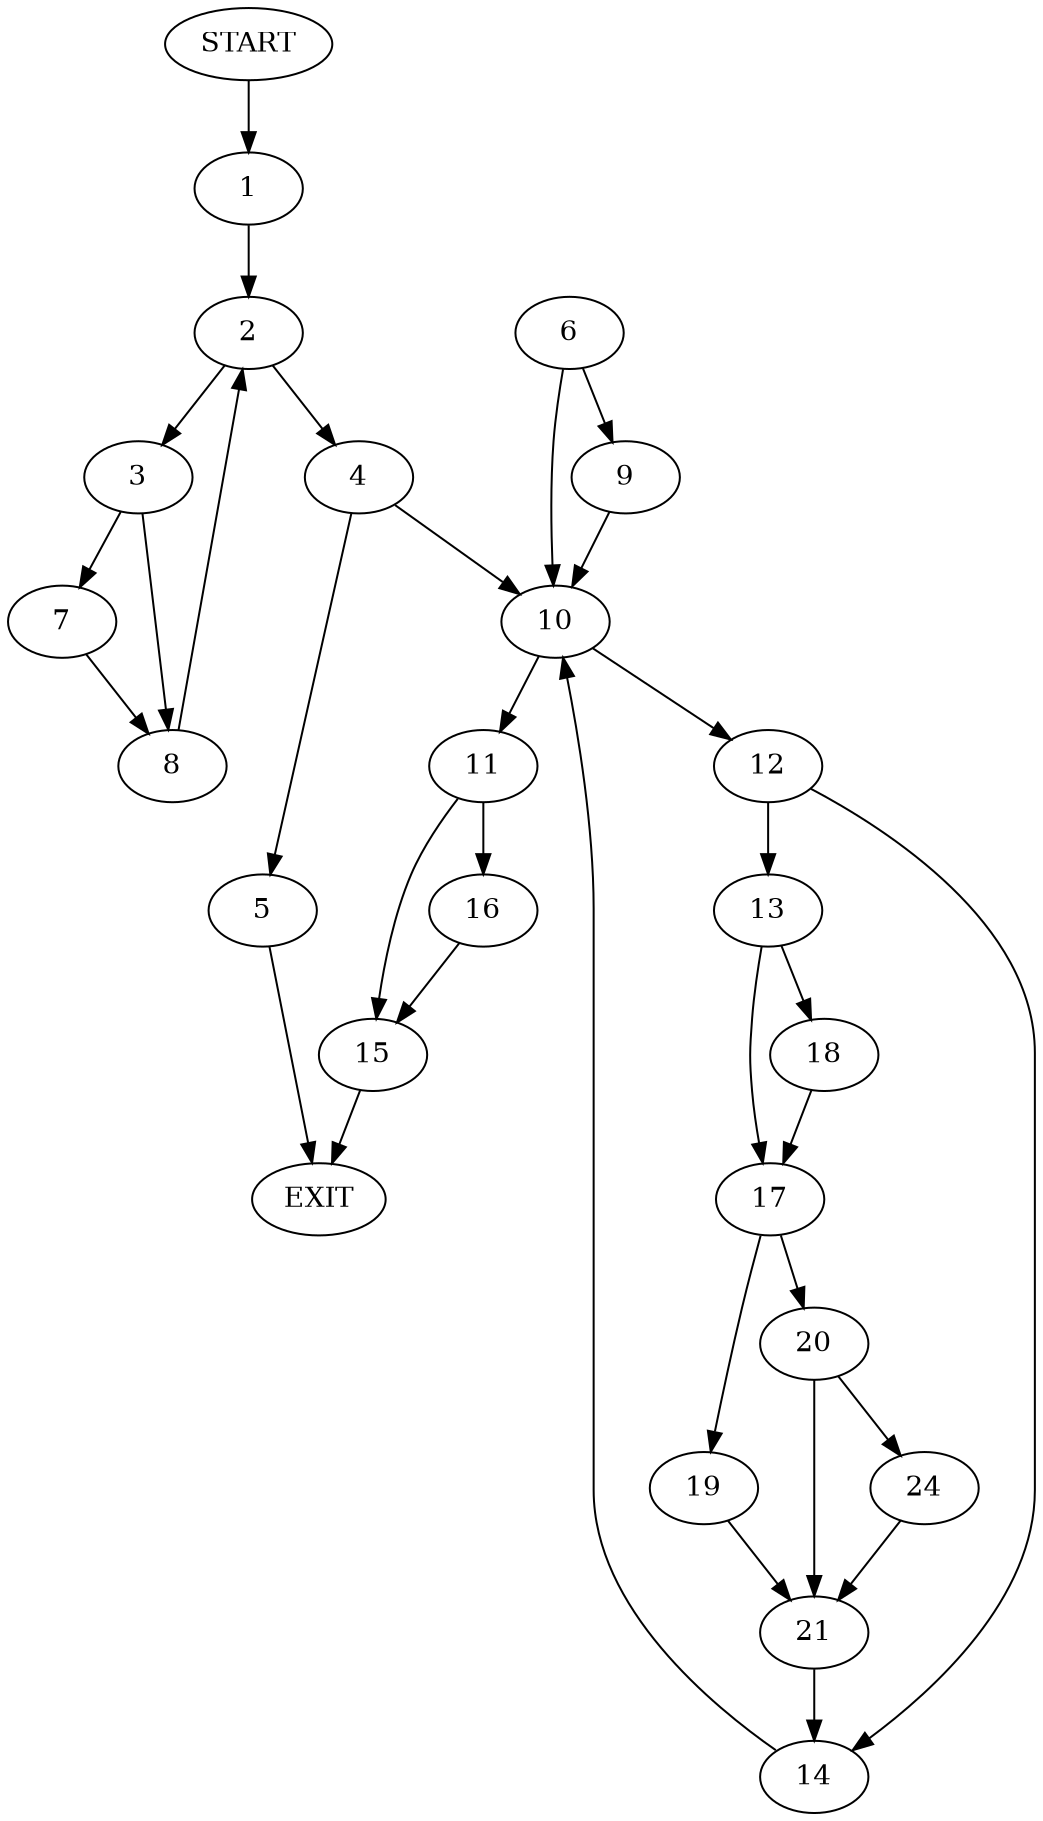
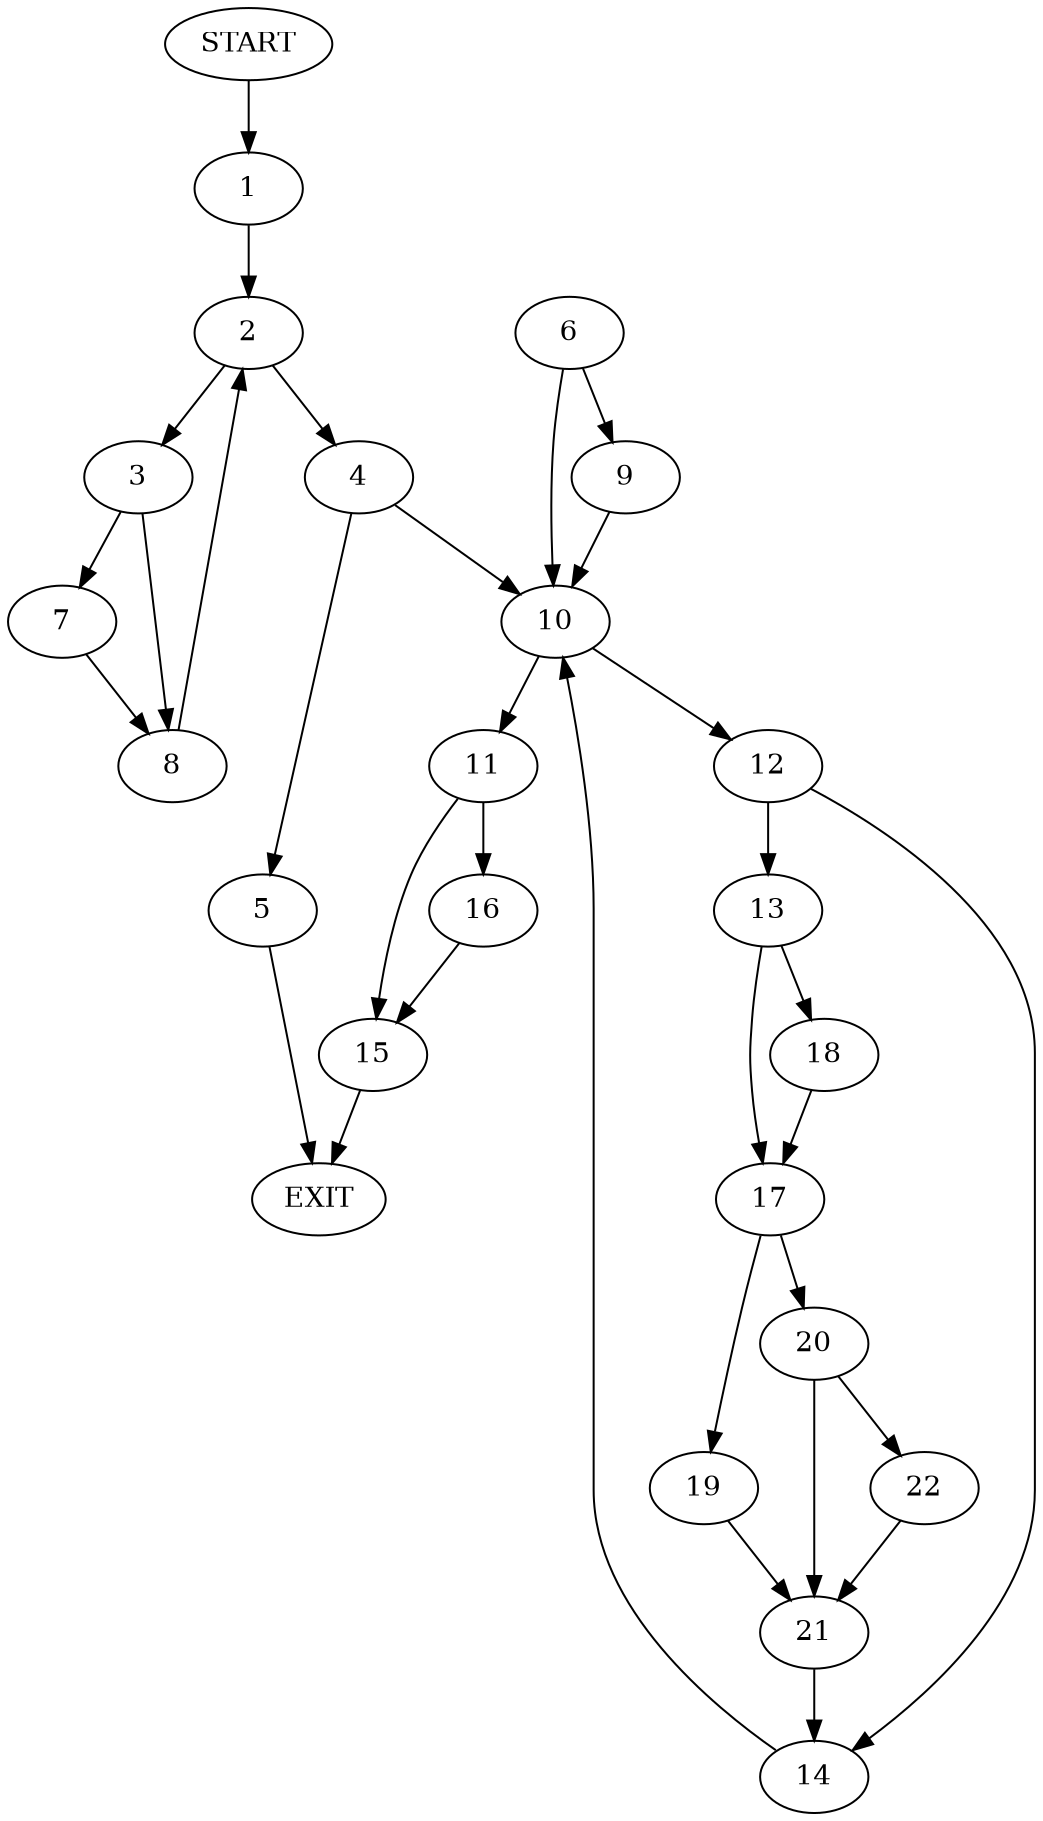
(925, 1488) -> (925, 1488)
